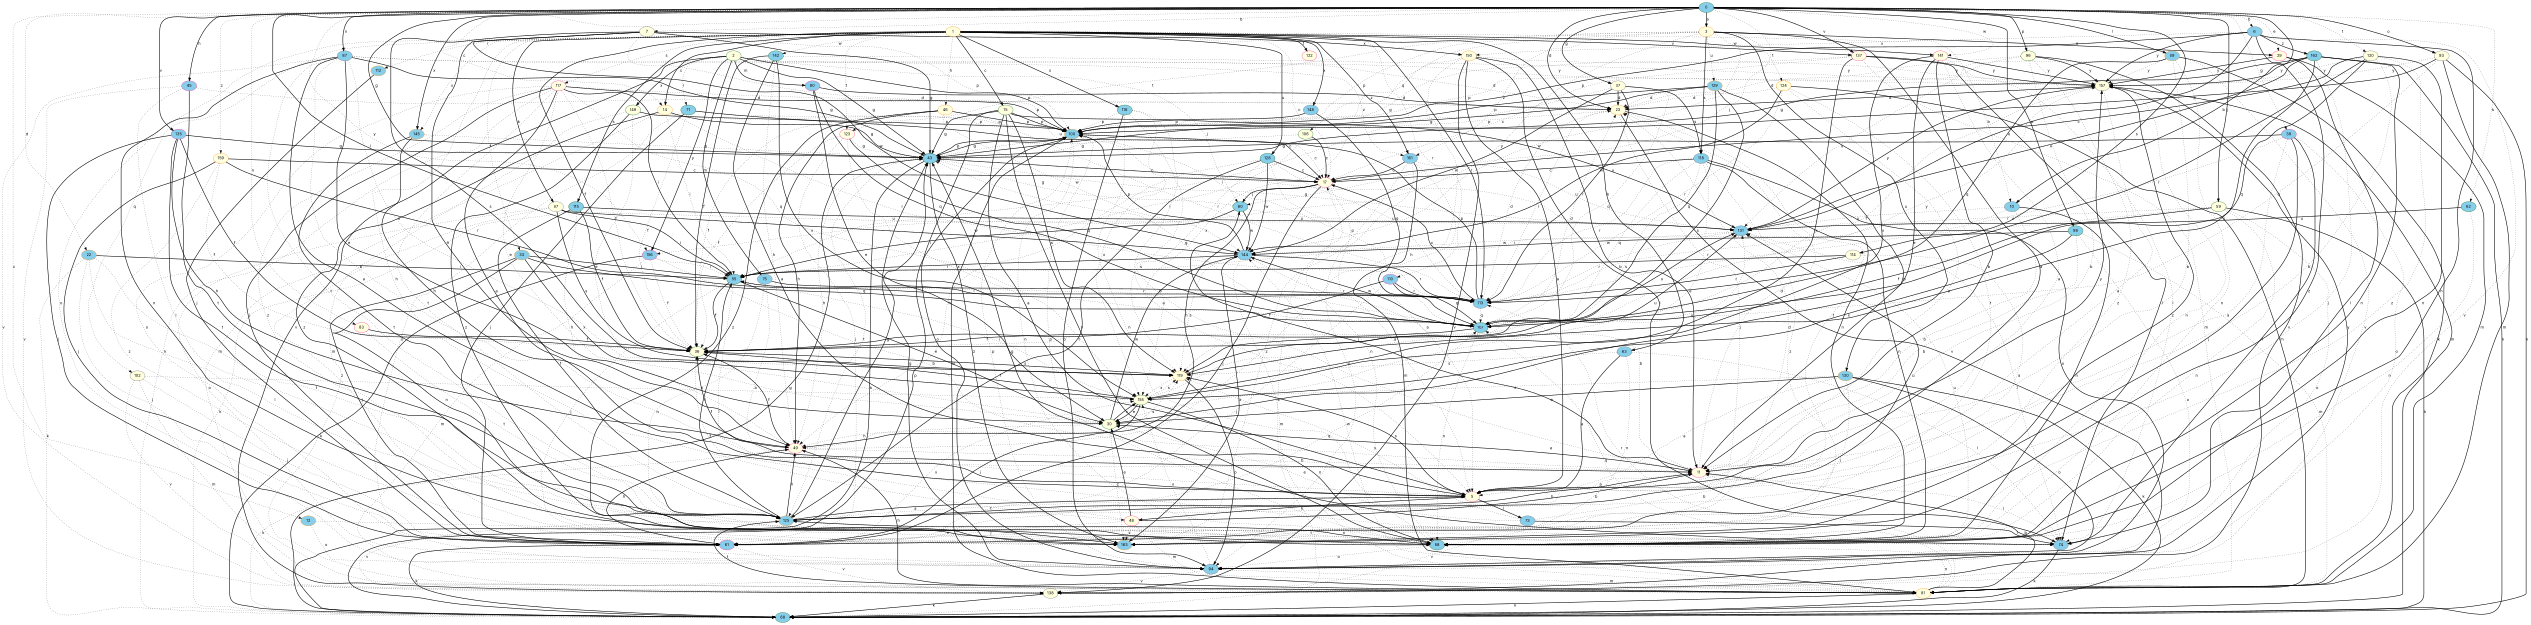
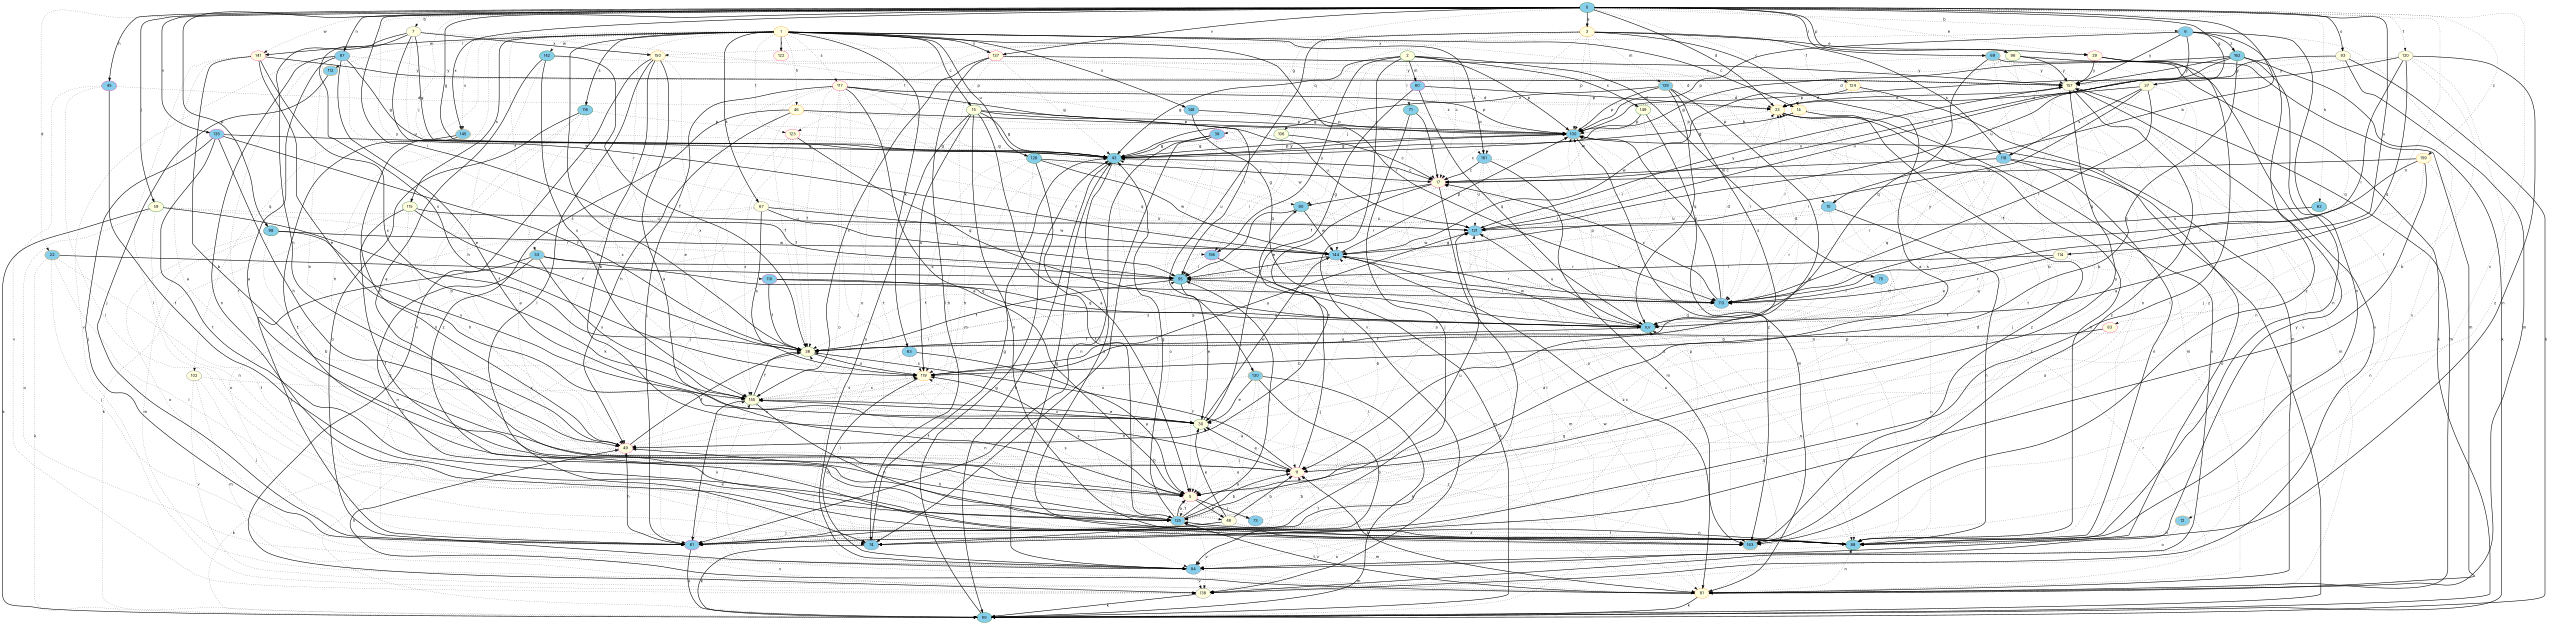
(1712, 56) -> (1631, 56)
(576, 207) -> (410, 207)
(1132, 521) -> (1229, 521)
(1794, 524) -> (1086, 533)
